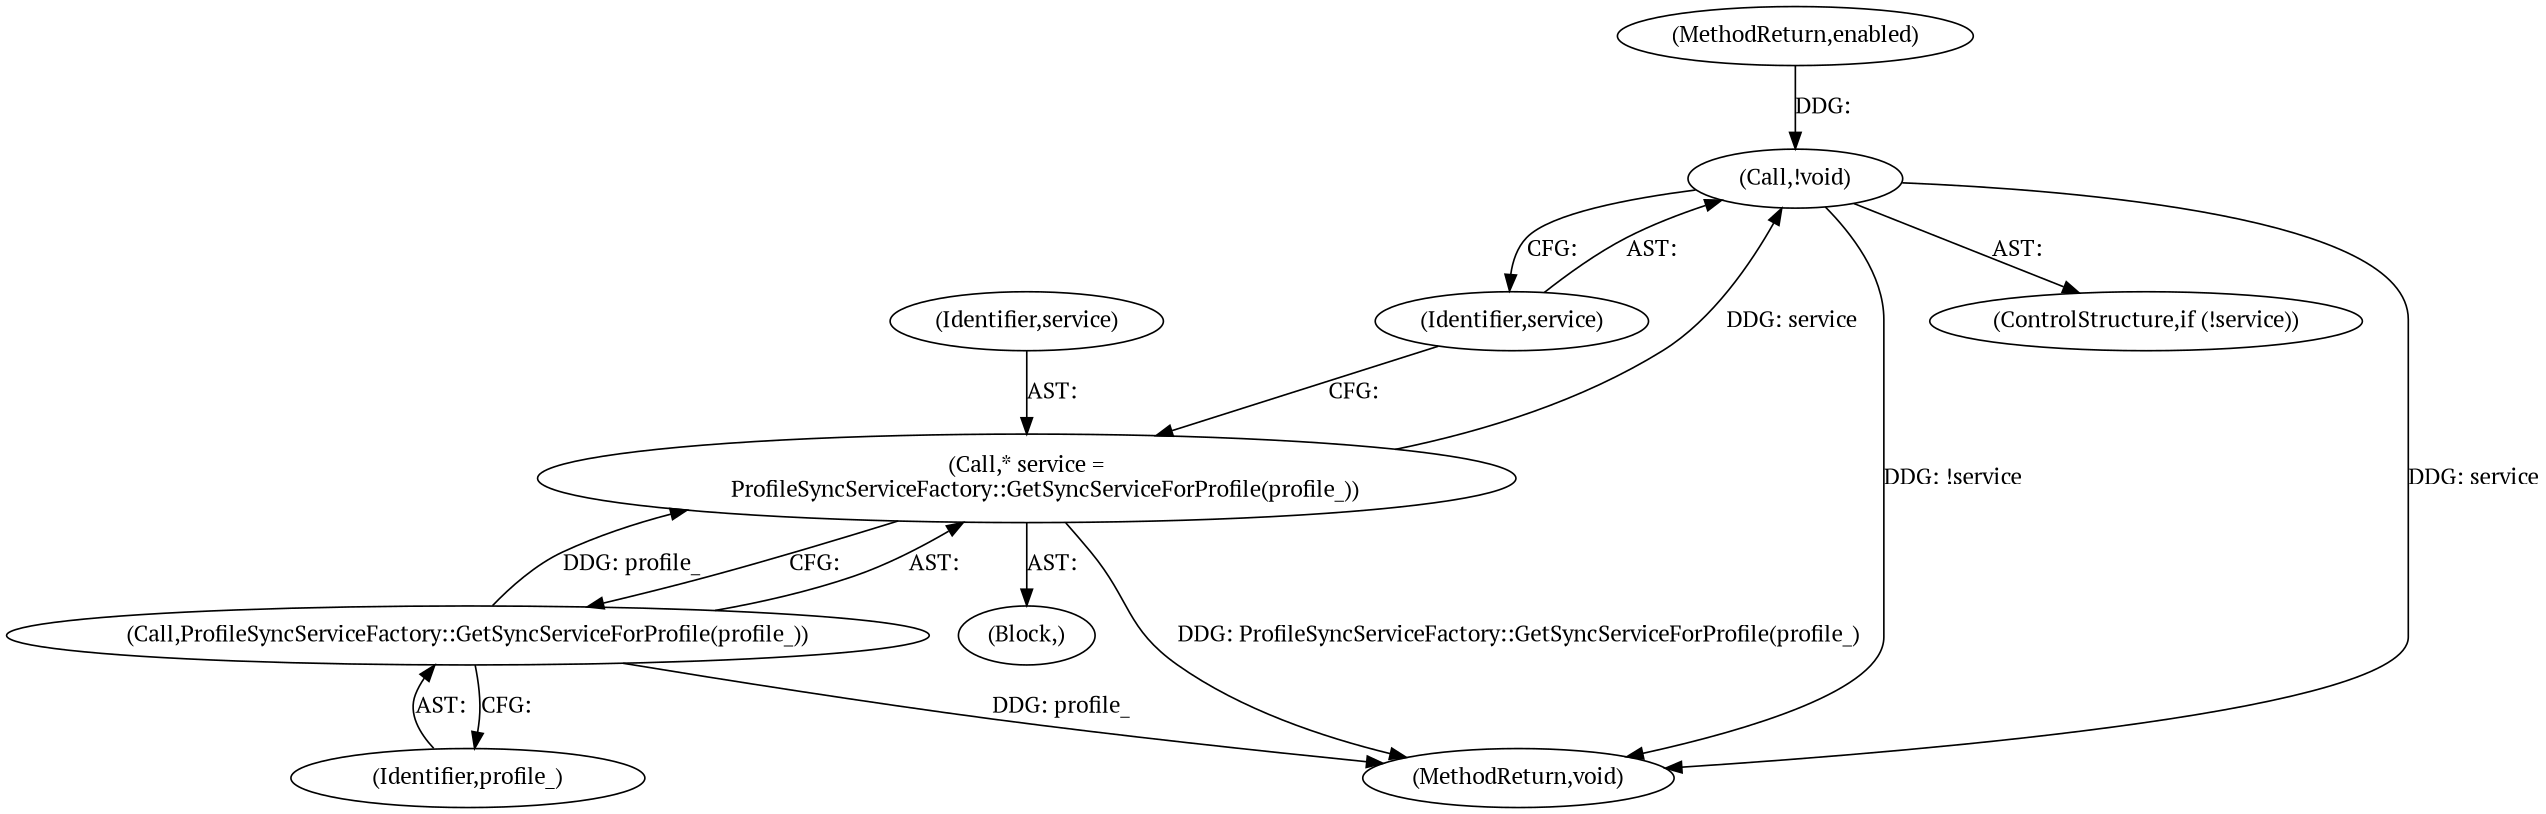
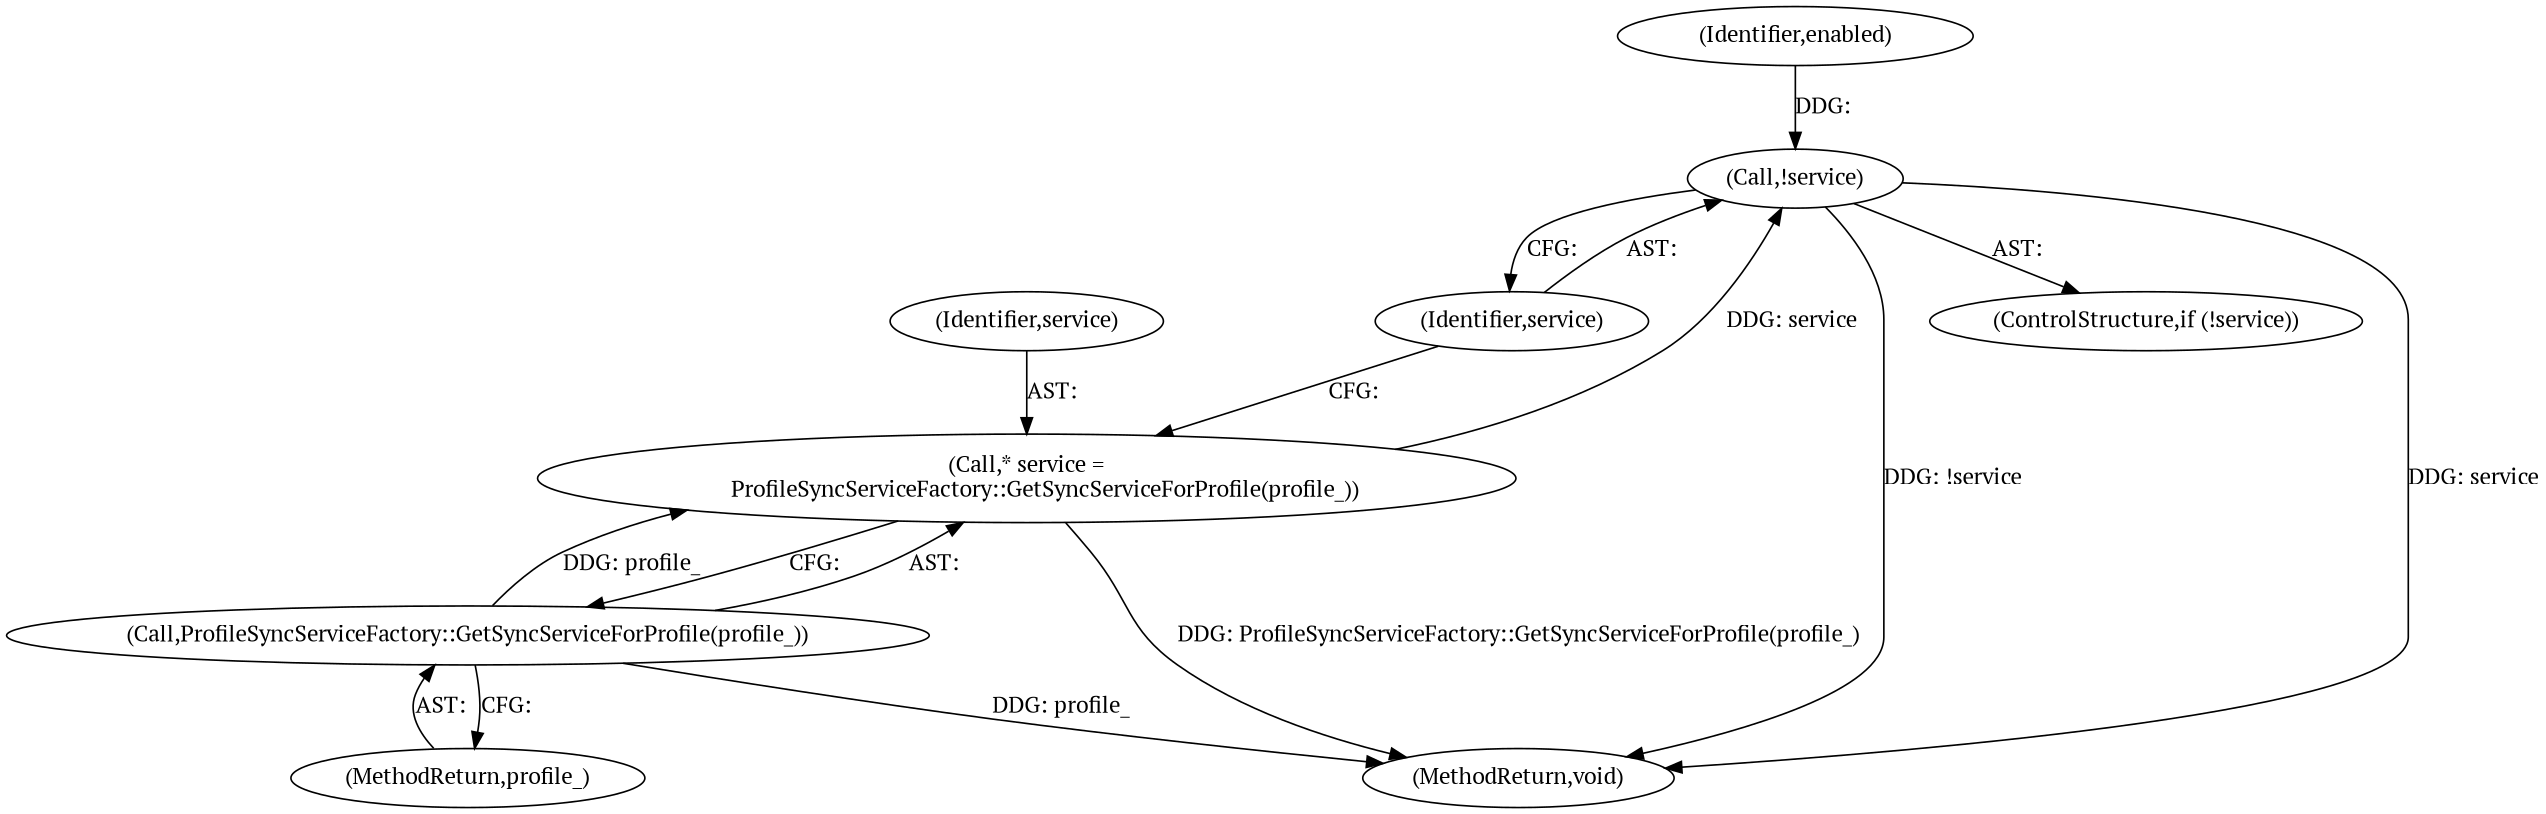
(1795, 36) -> (1795, 36)
(1795, 179) -> (1795, 179)
(1027, 635) -> none
(468, 778) -> (468, 778)
